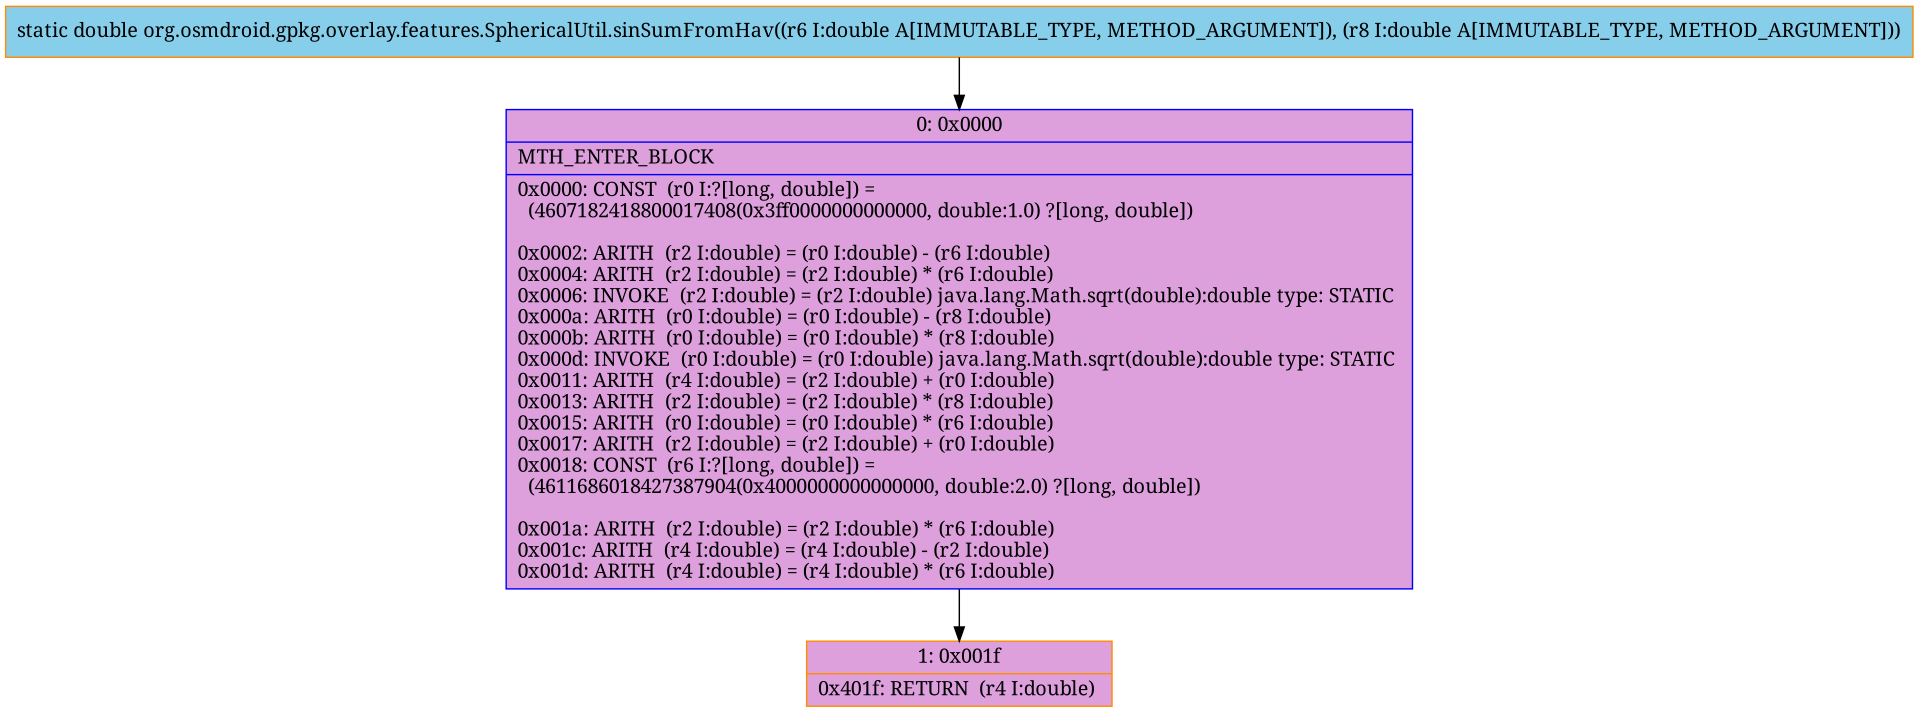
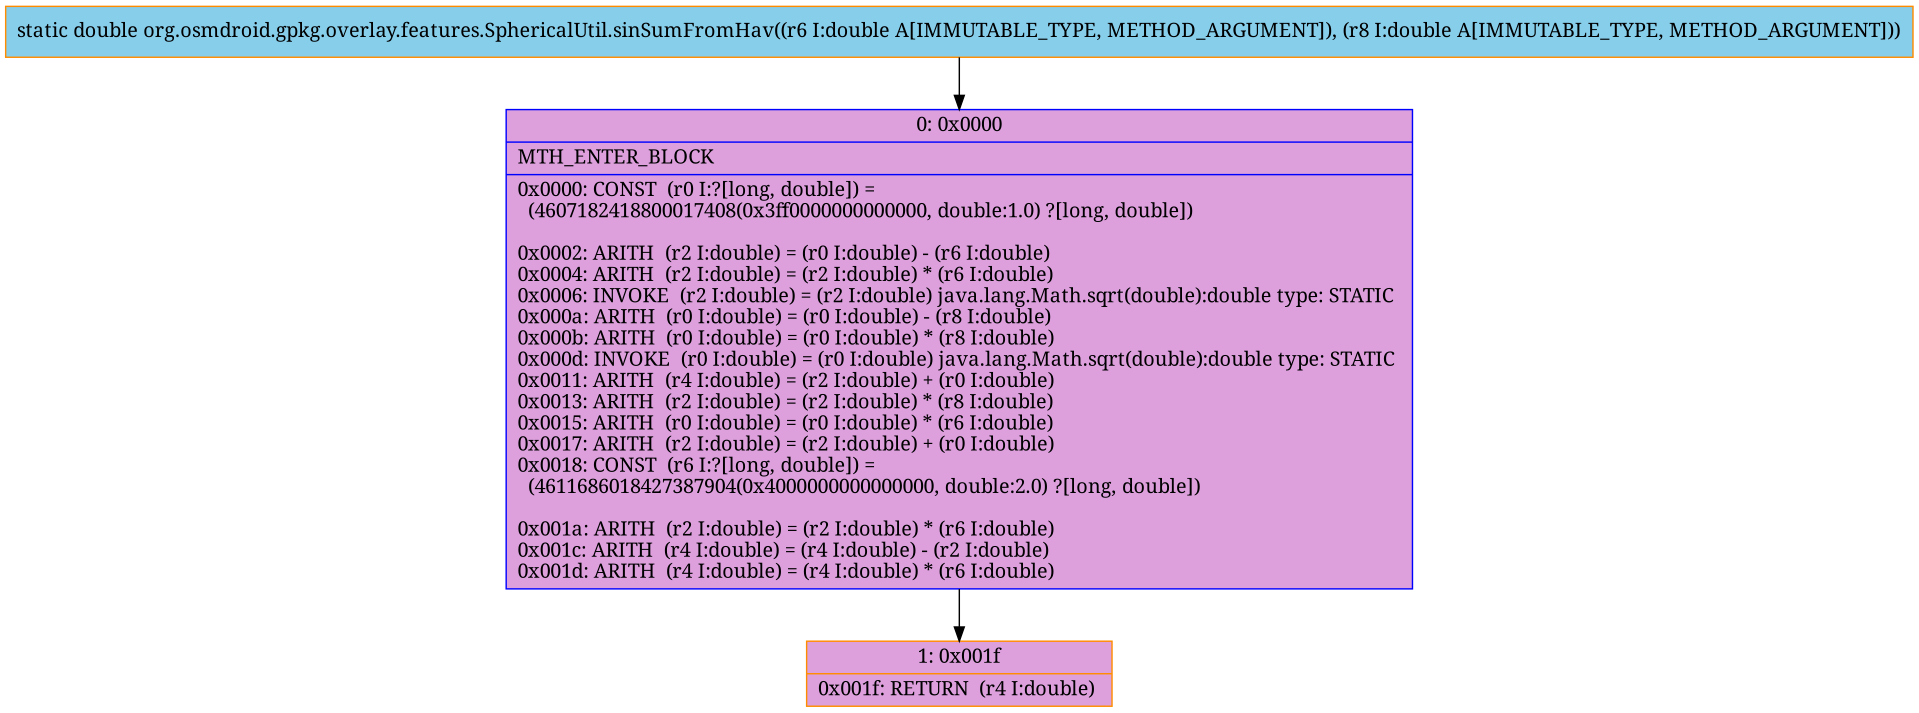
(959, 689) -> (959, 689)
